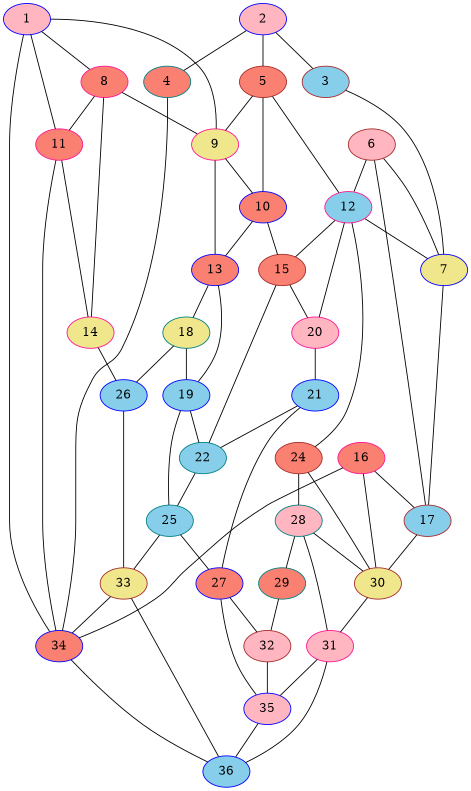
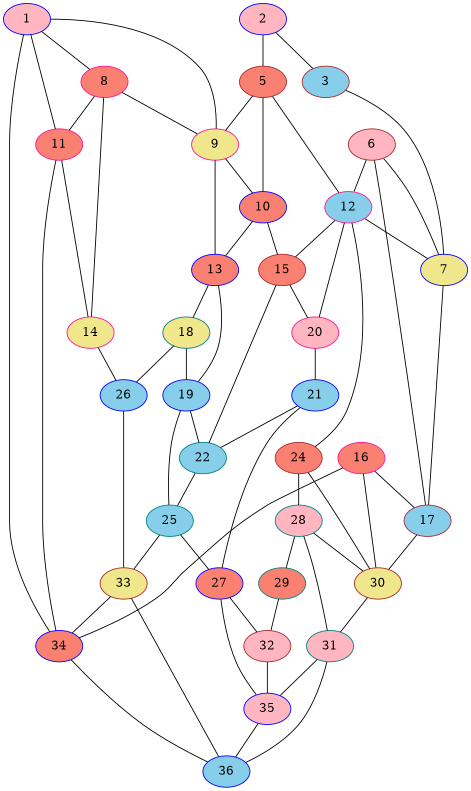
(167, 82) -> none
(330, 646) -> (330, 646)
